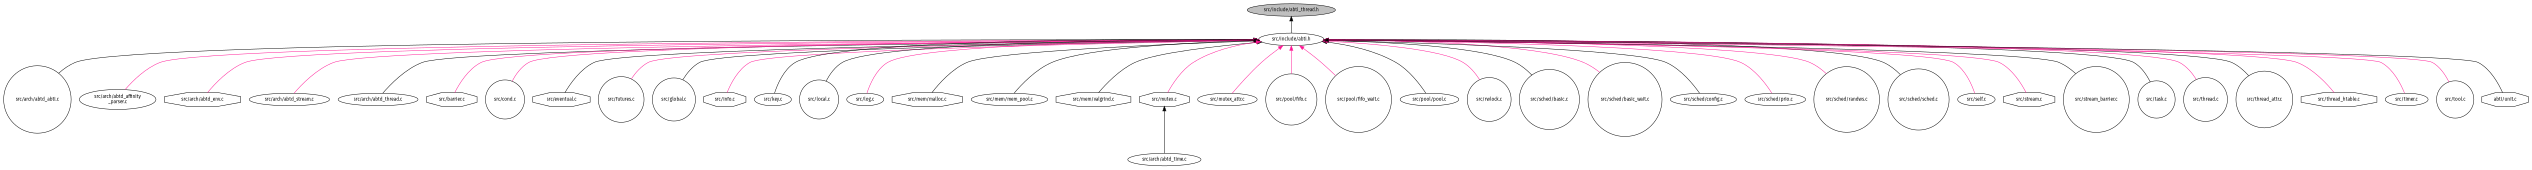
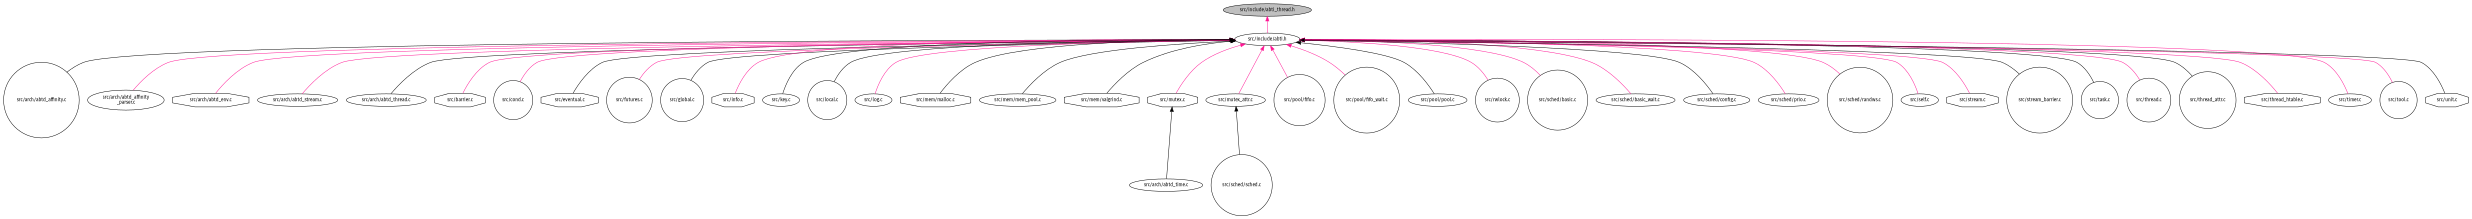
(1291, 27) -> (1267, 27)
(1617, 42) -> (1238, 133)
(1438, 47) -> (1450, 47)
(37, 99) -> (41, 100)
(1625, 99) -> (1636, 100)
(2505, 99) -> (2447, 100)
